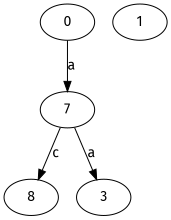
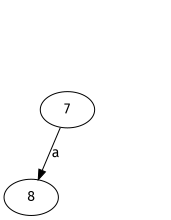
(67, 22) -> none
(140, 22) -> none
(56, 154) -> (56, 154)
(104, 197) -> none
